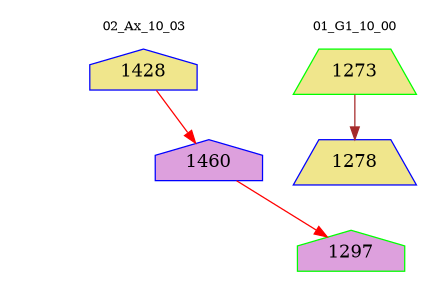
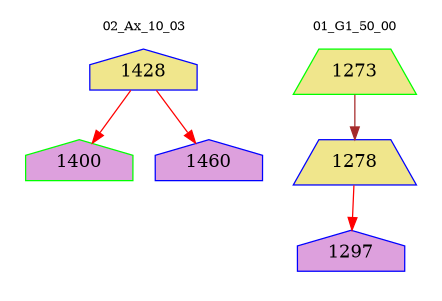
(355, 27) -> (355, 27)
none -> (79, 162)
(274, 204) -> (353, 201)
(351, 253) -> (351, 253)
